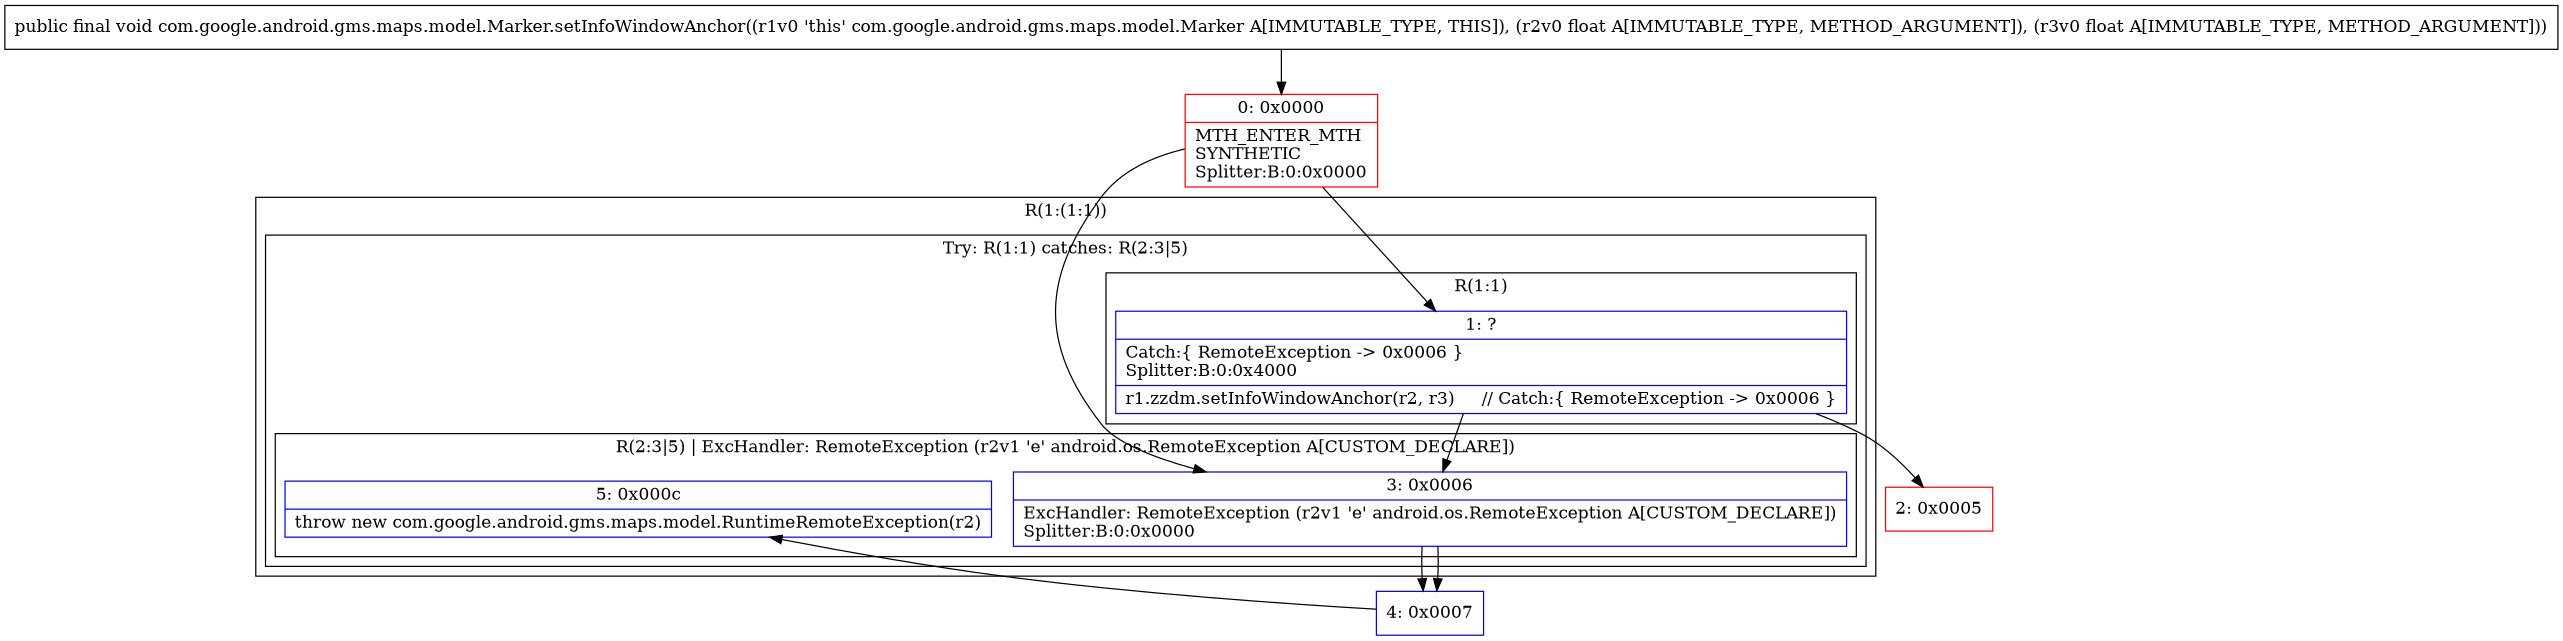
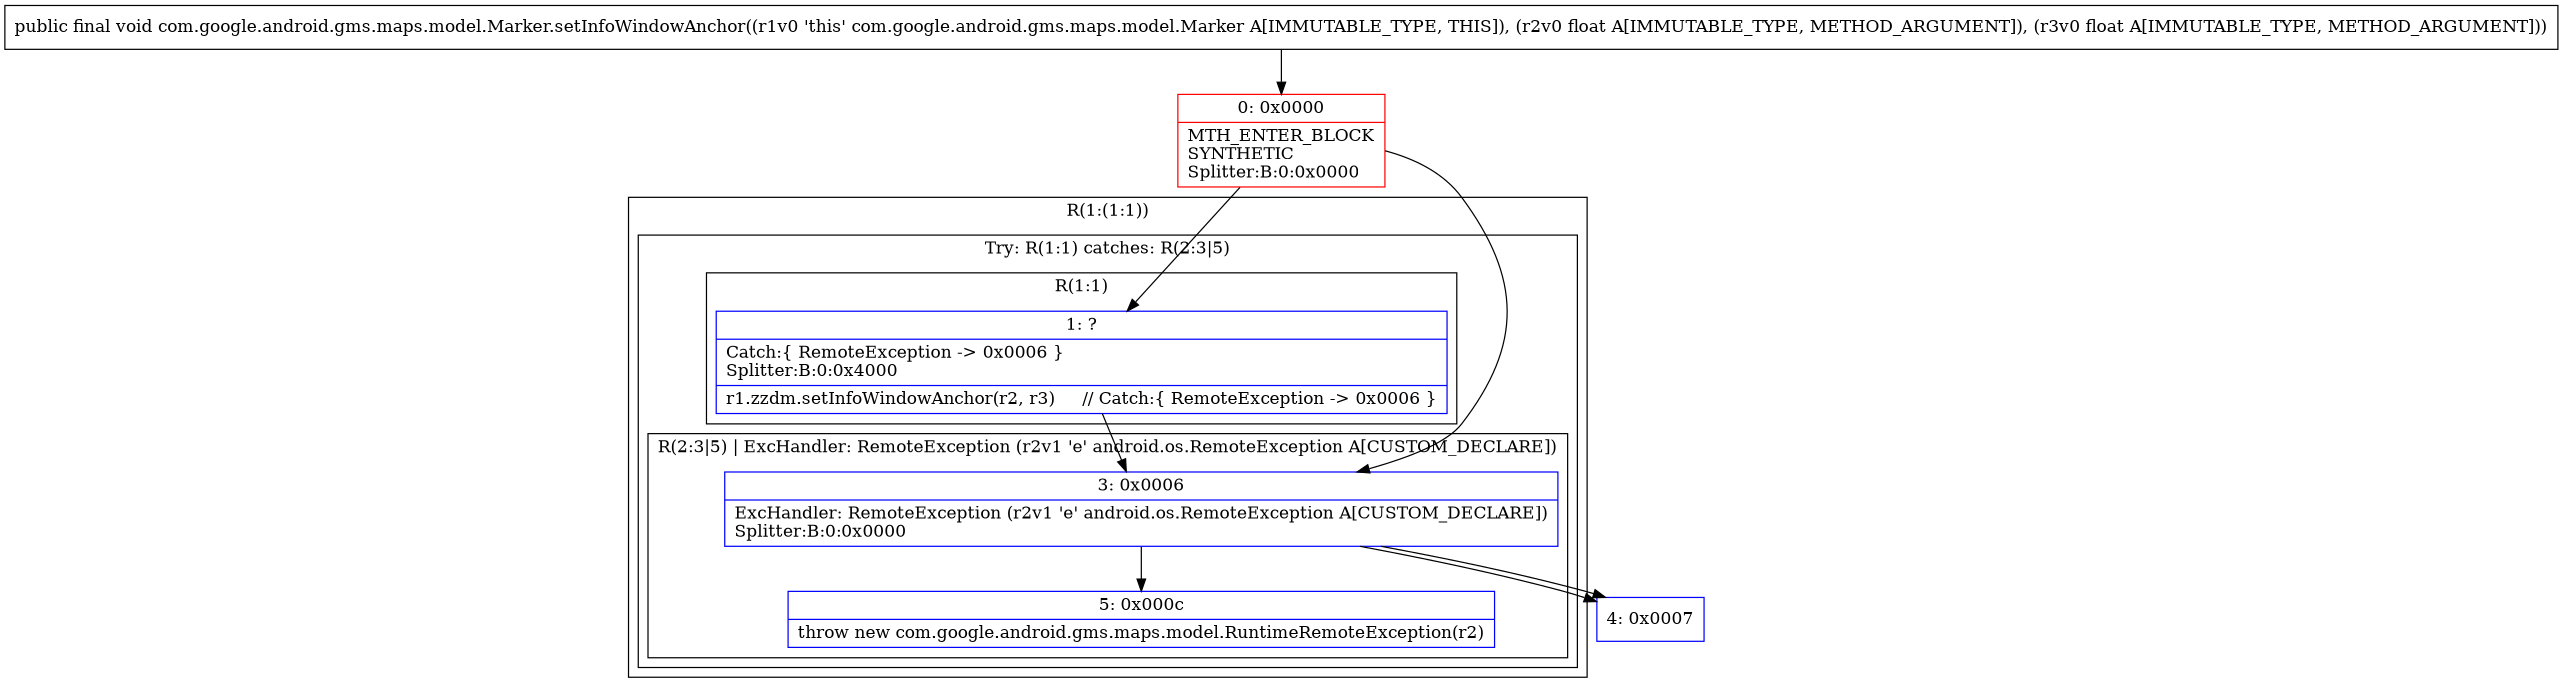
(1278, 136) -> (1281, 136)
(1939, 509) -> none
(1078, 585) -> (1141, 563)
